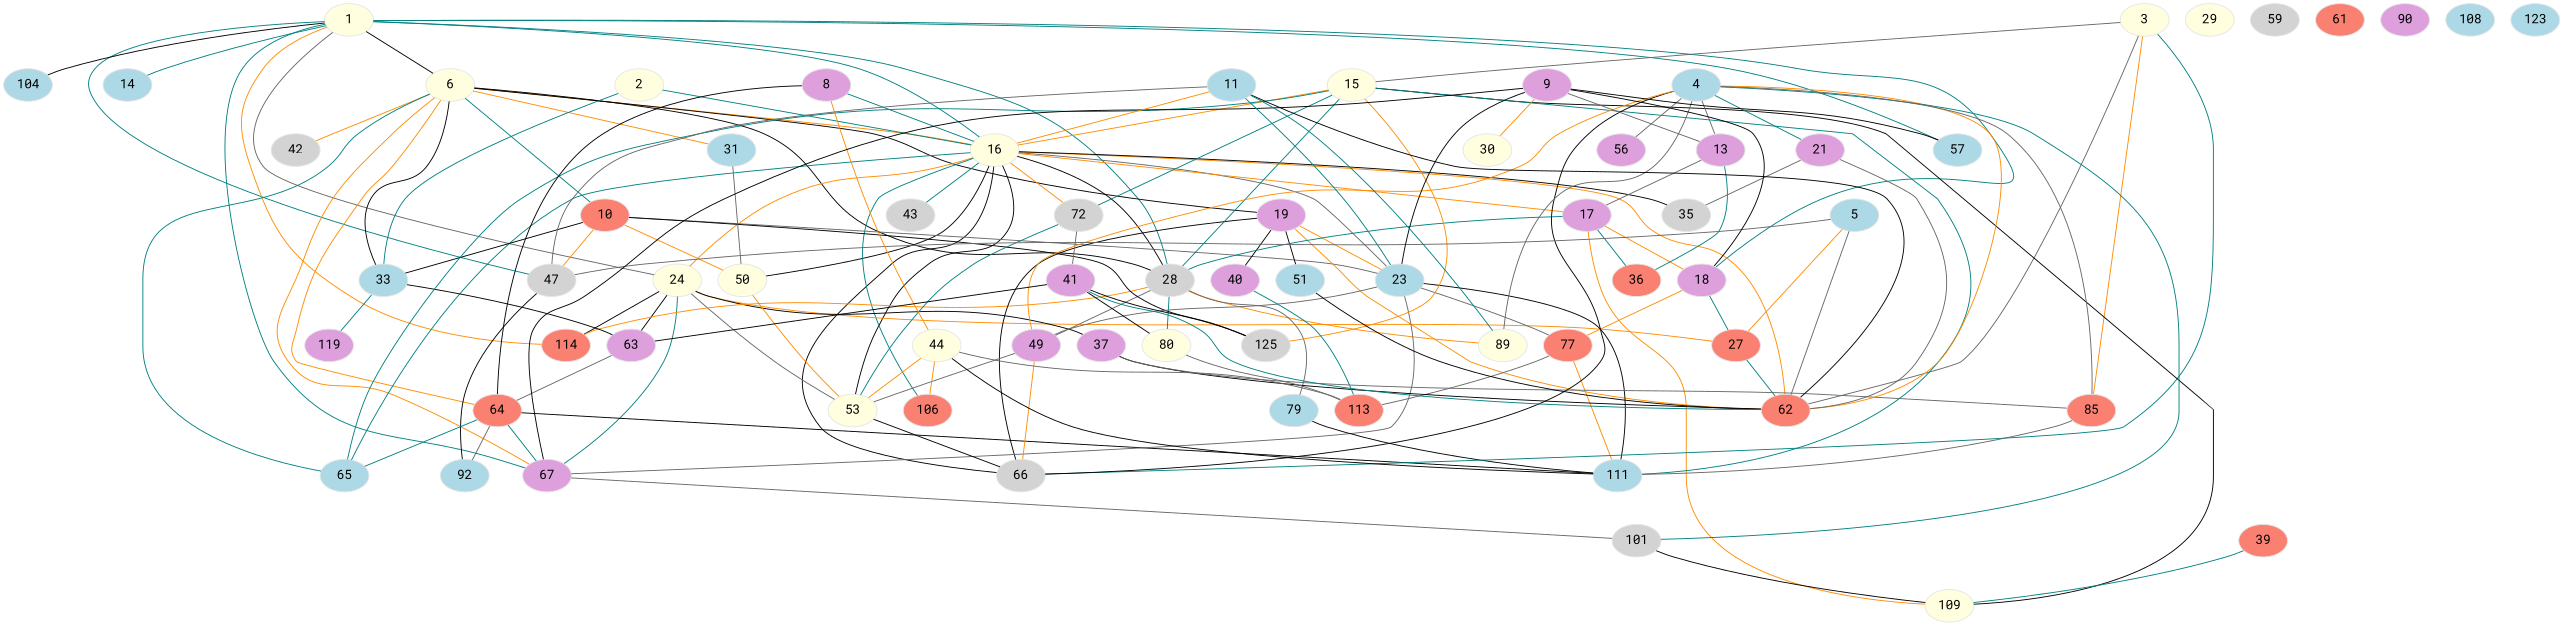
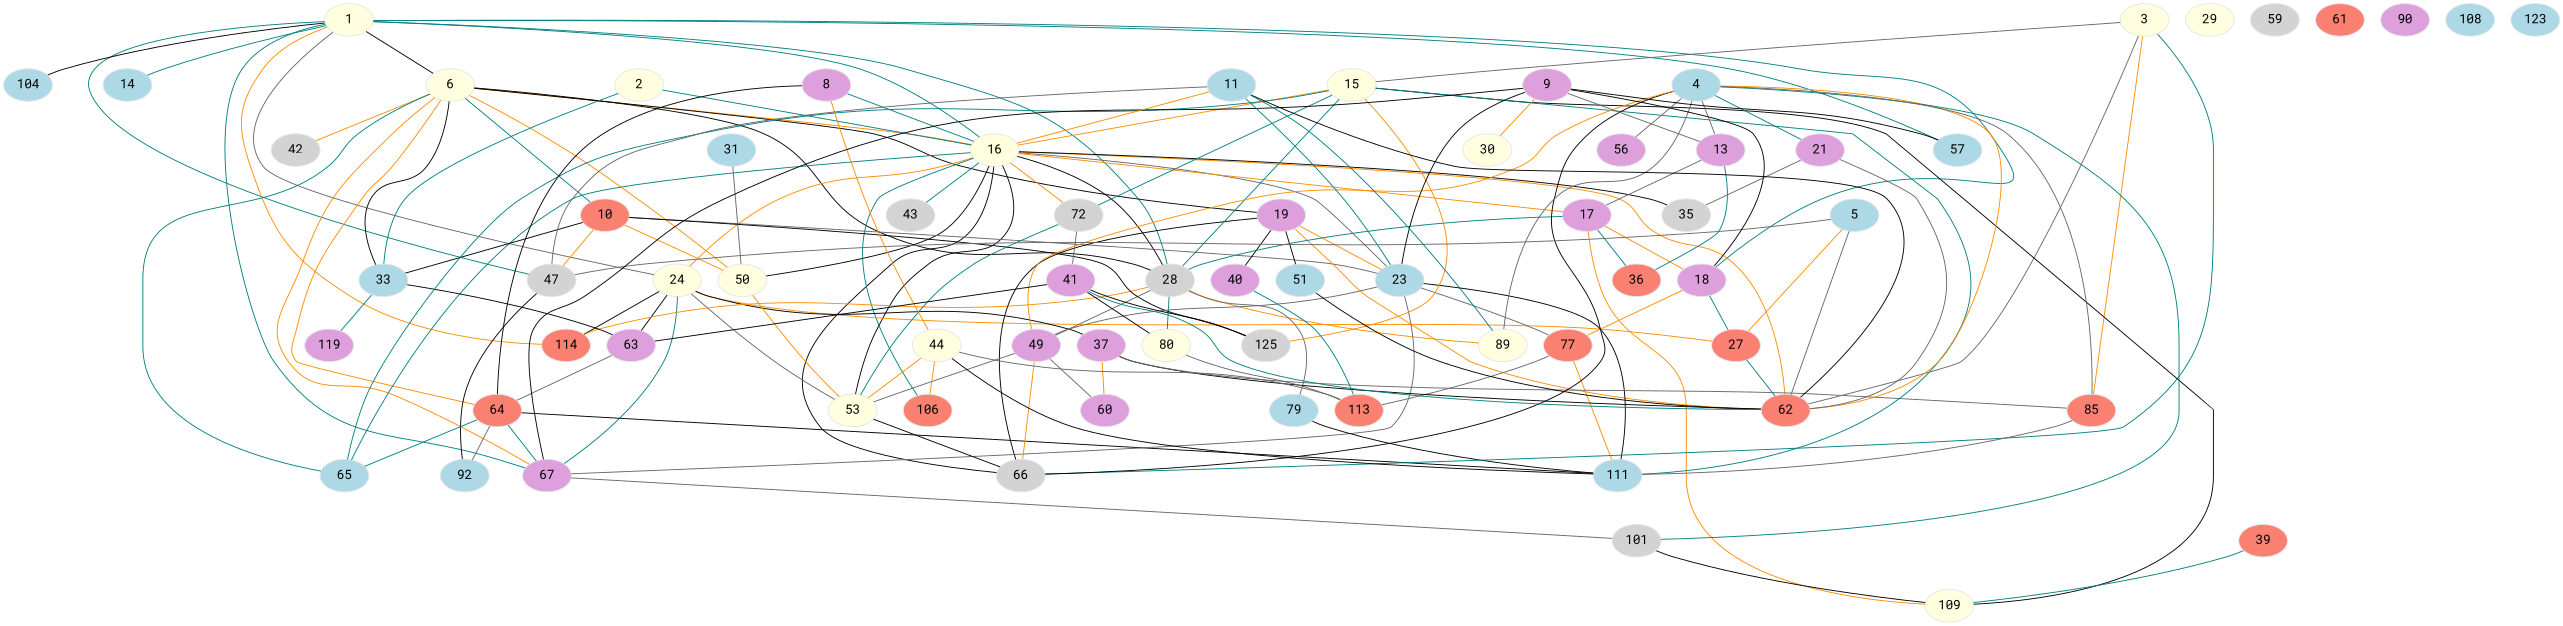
(591, 118) -> (609, 179)
none -> (1105, 410)
